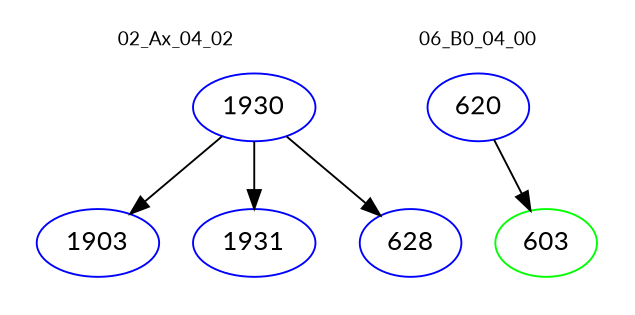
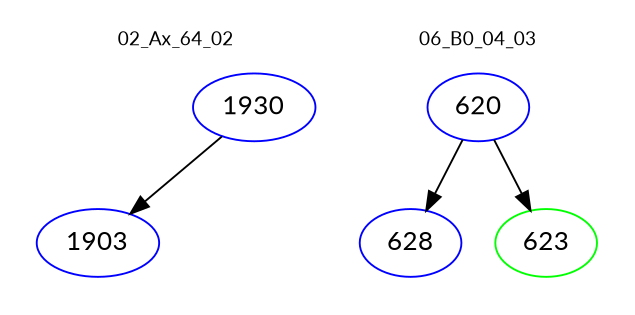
(176, 40) -> (176, 40)
(478, 40) -> (478, 40)
(318, 163) -> (449, 167)
(254, 243) -> none
(546, 243) -> (546, 243)
